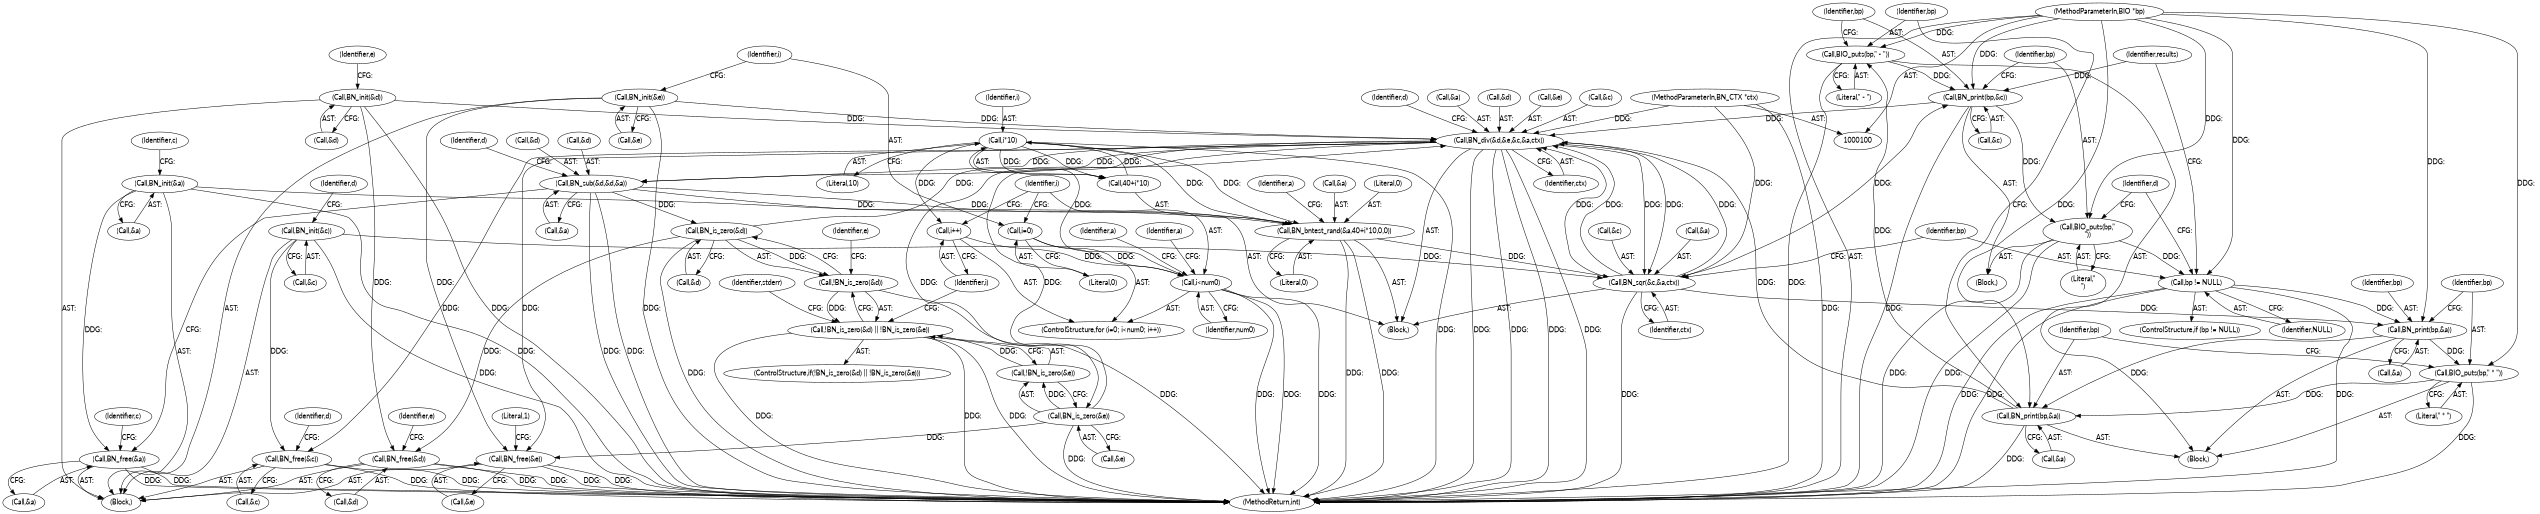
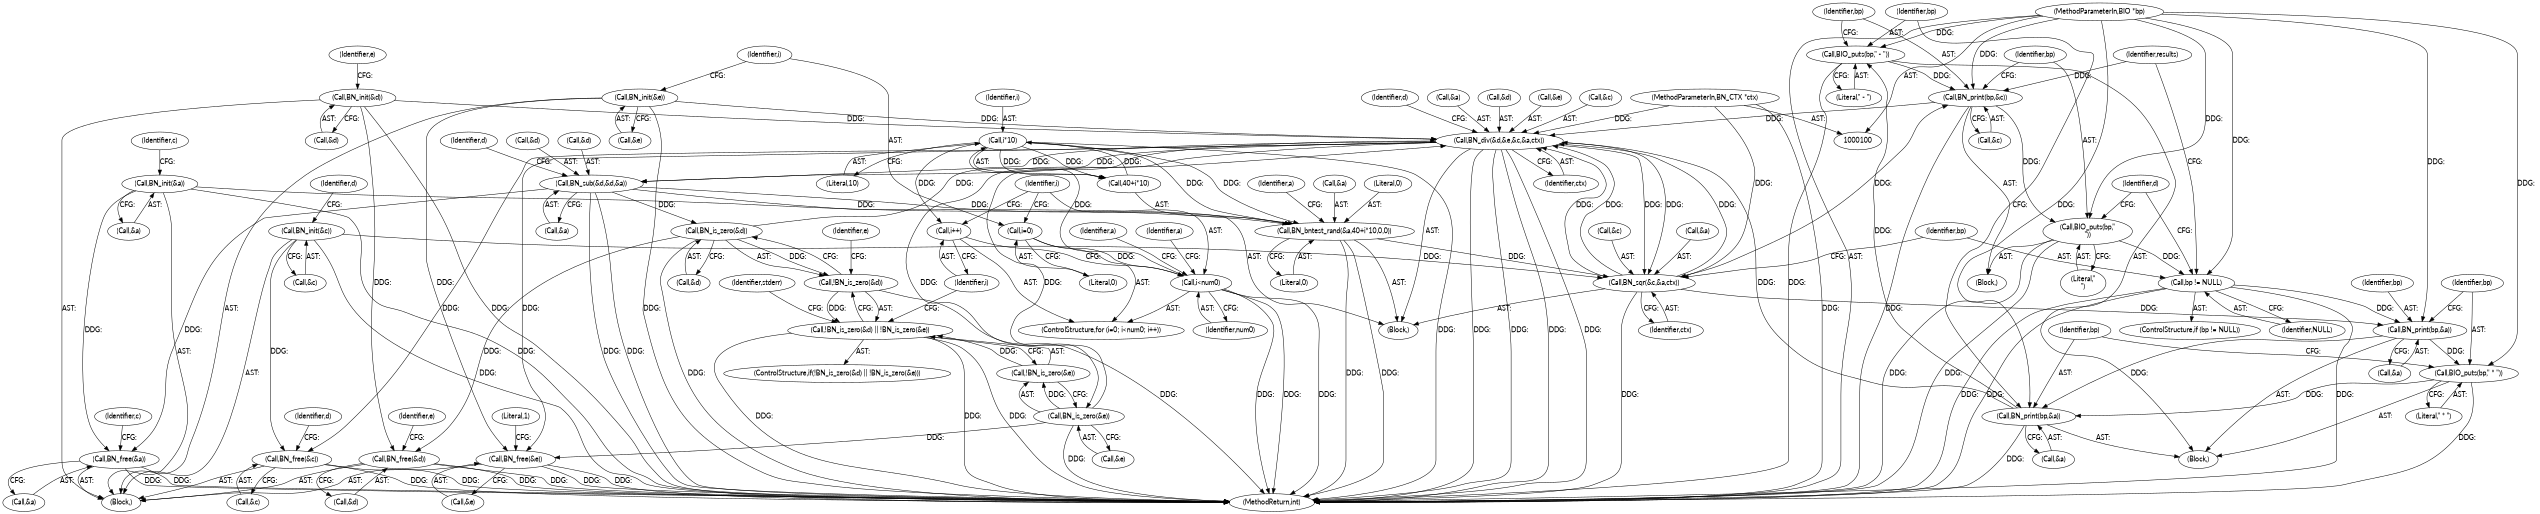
(1094, 257) -> (1094, 257)
(194, 331) -> (194, 331)
